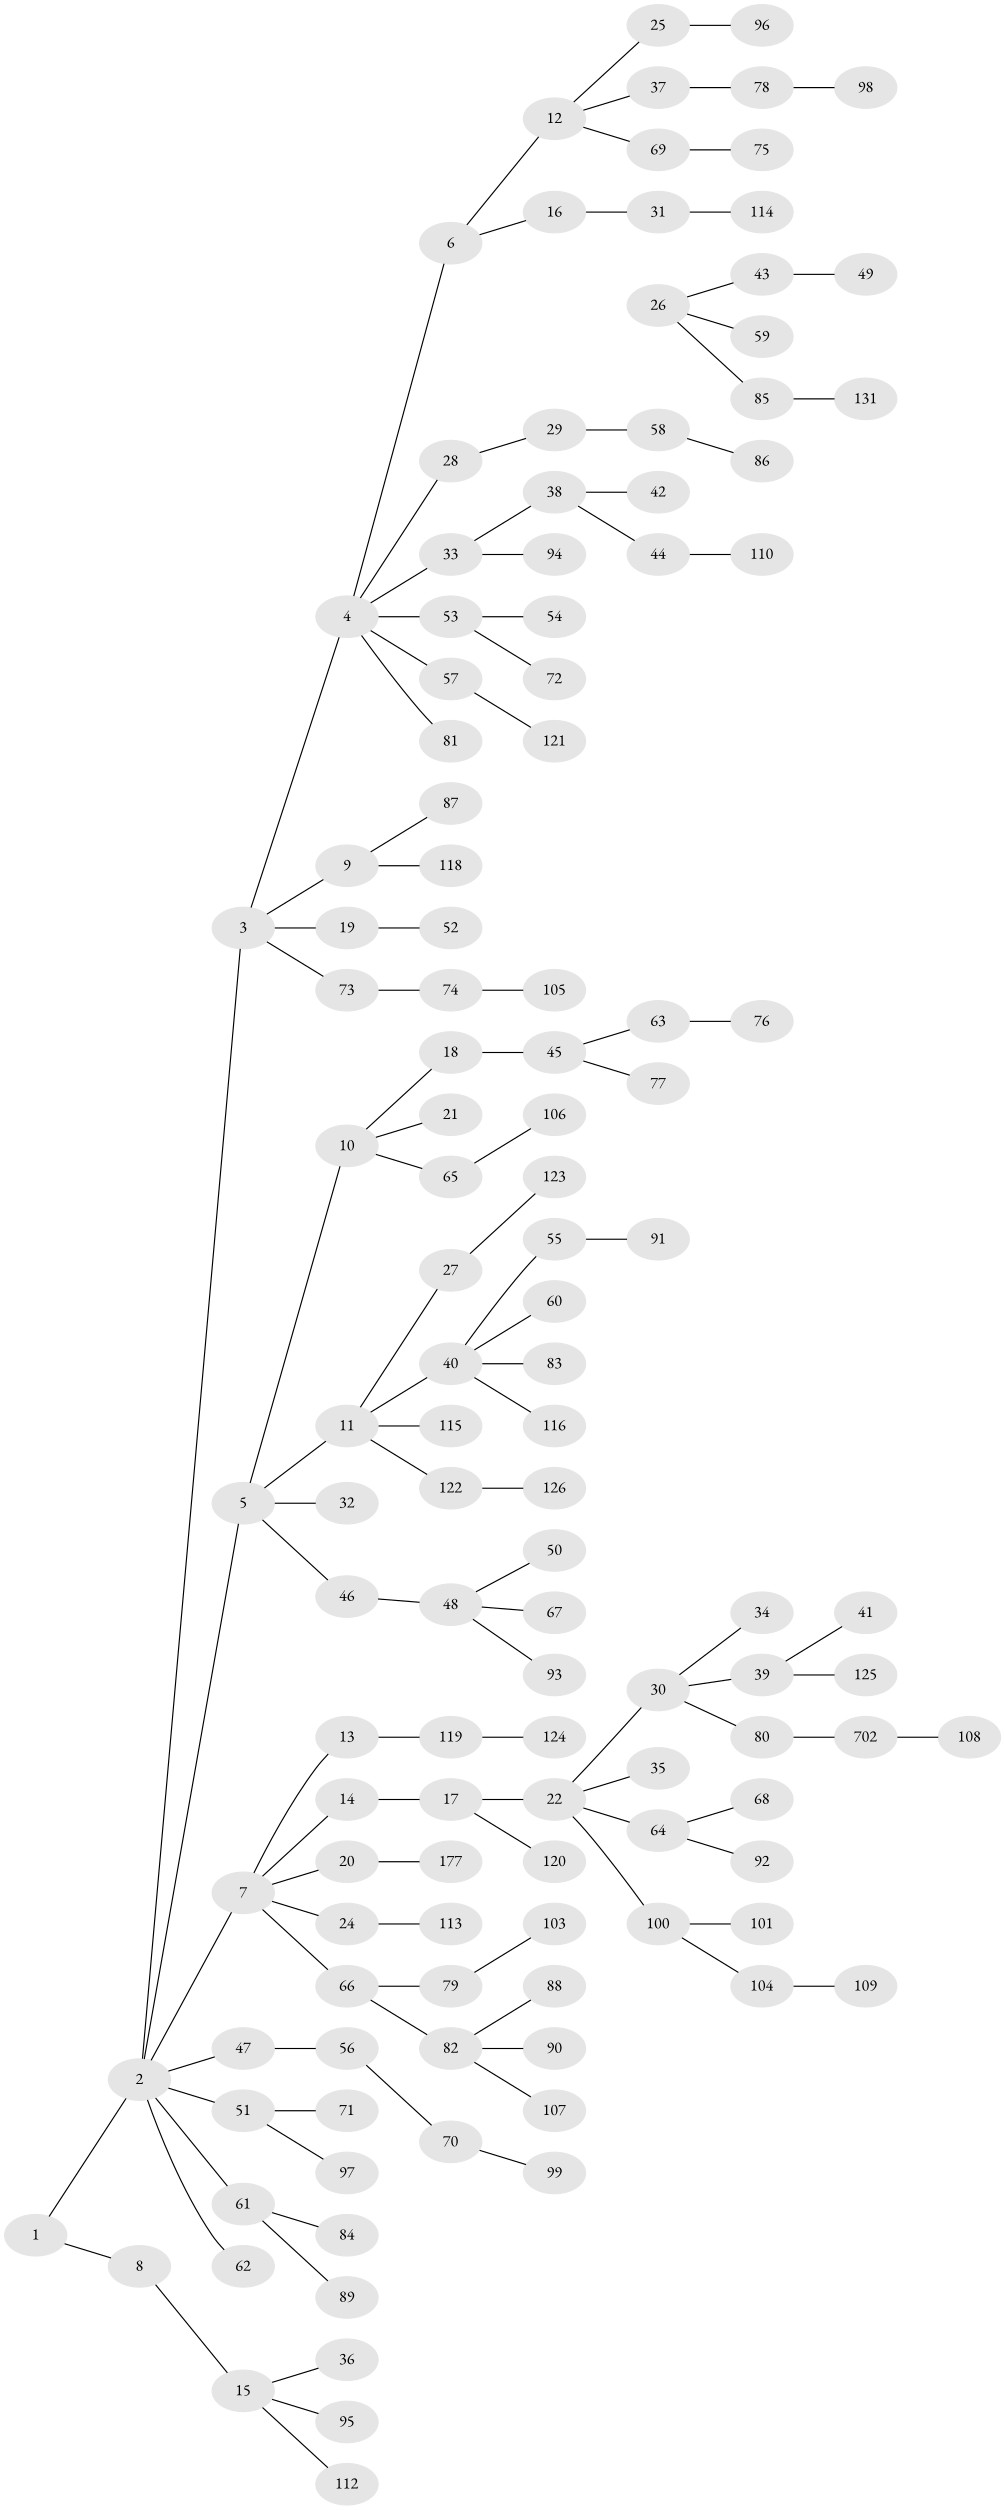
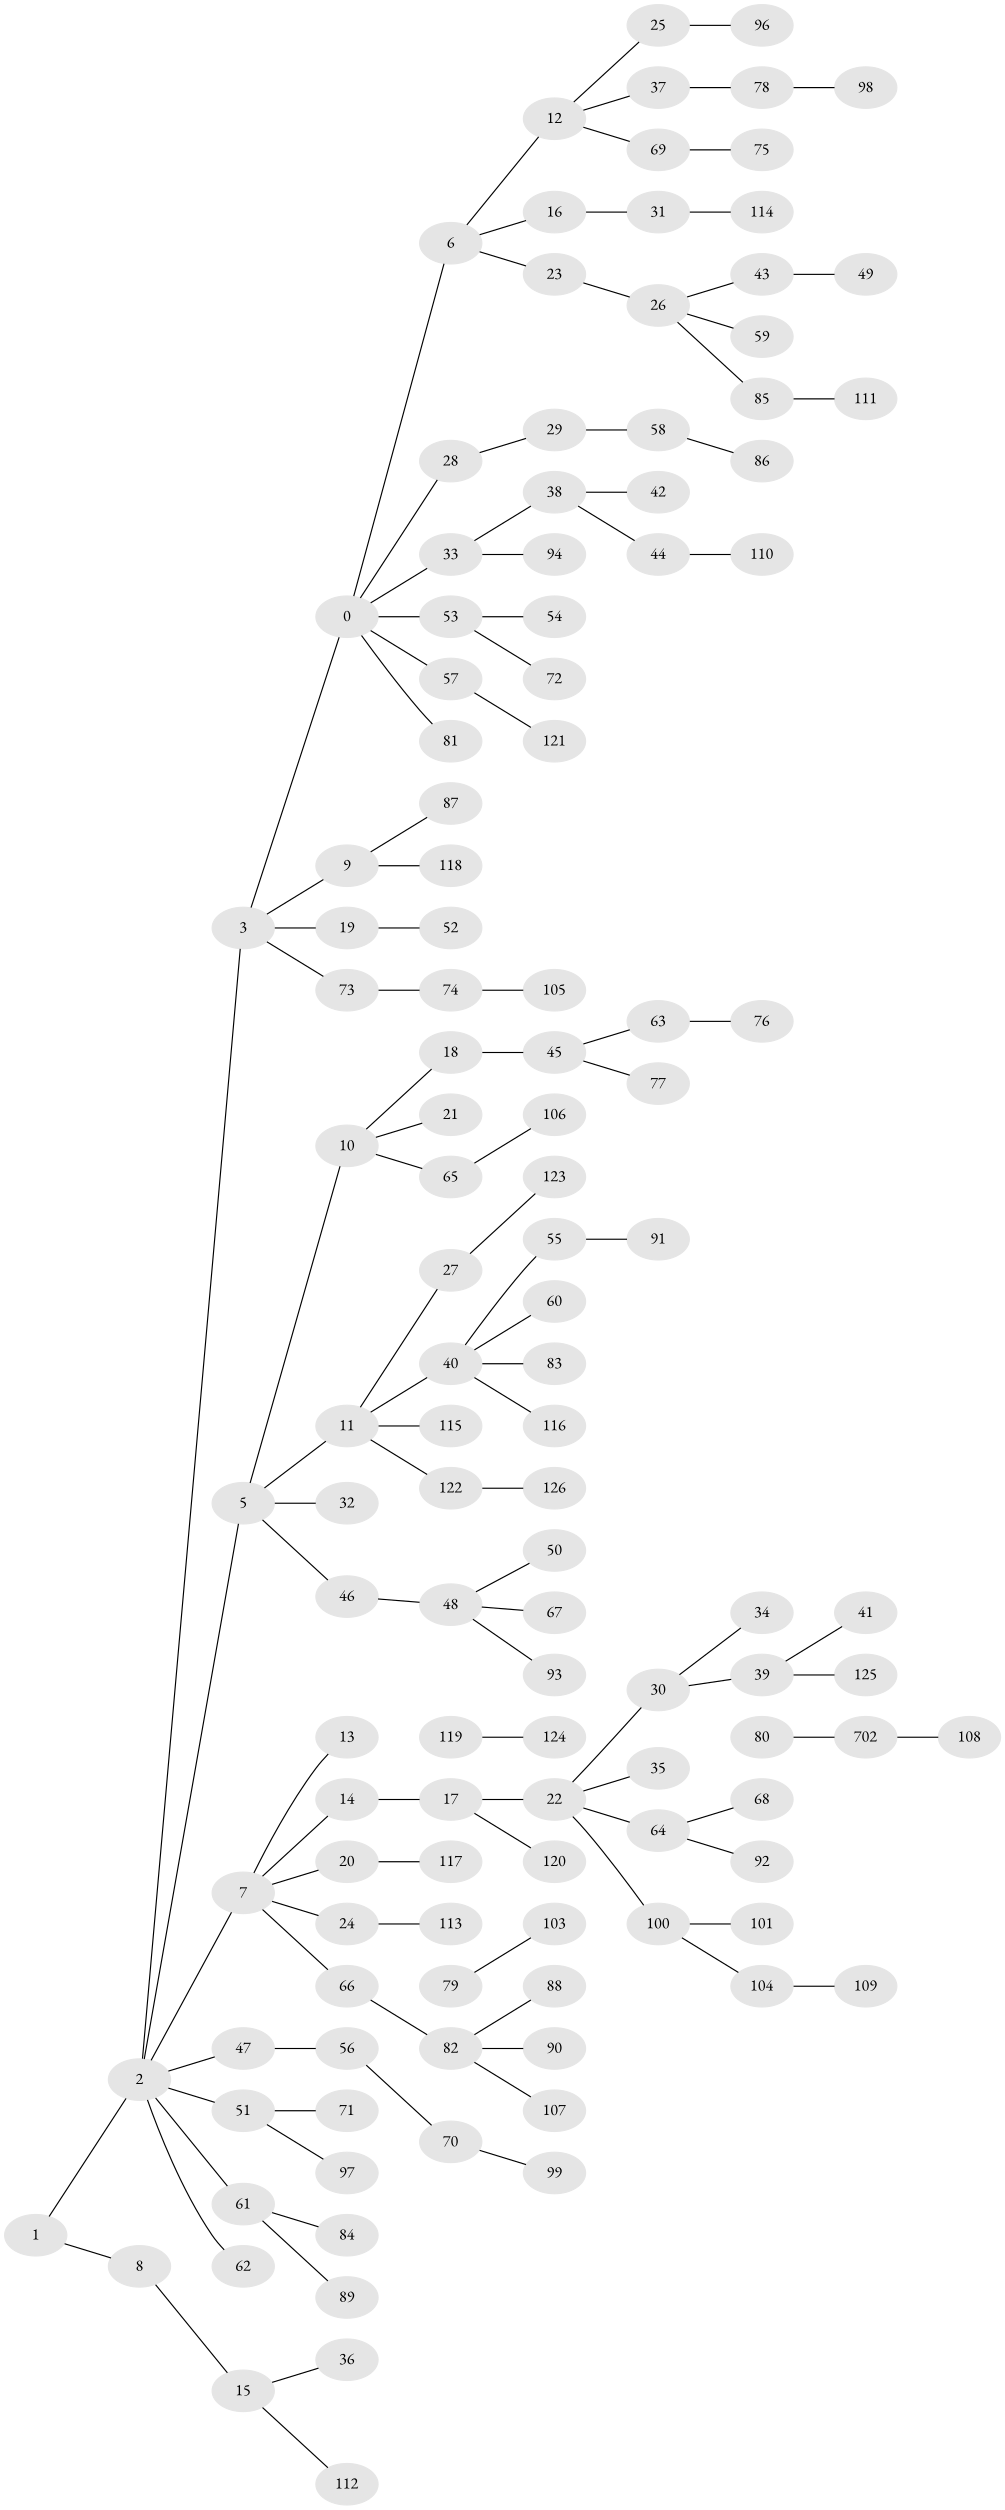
none -> (554, 274)
(866, 399) -> (866, 399)
(347, 617) -> (347, 617)
(710, 1714) -> none
(399, 1737) -> none
(451, 1862) -> (451, 1862)
(399, 1986) -> none
(347, 2422) -> none
